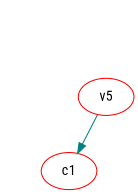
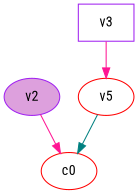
none -> (106, 23)
none -> (32, 97)
(69, 171) -> (69, 171)
